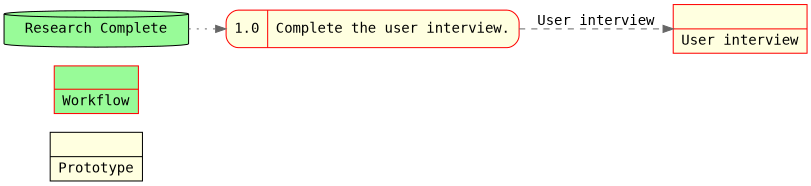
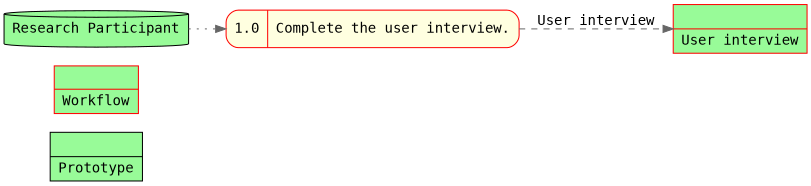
(96, 29) -> (96, 29)
(740, 29) -> (740, 29)
(96, 157) -> (96, 157)
